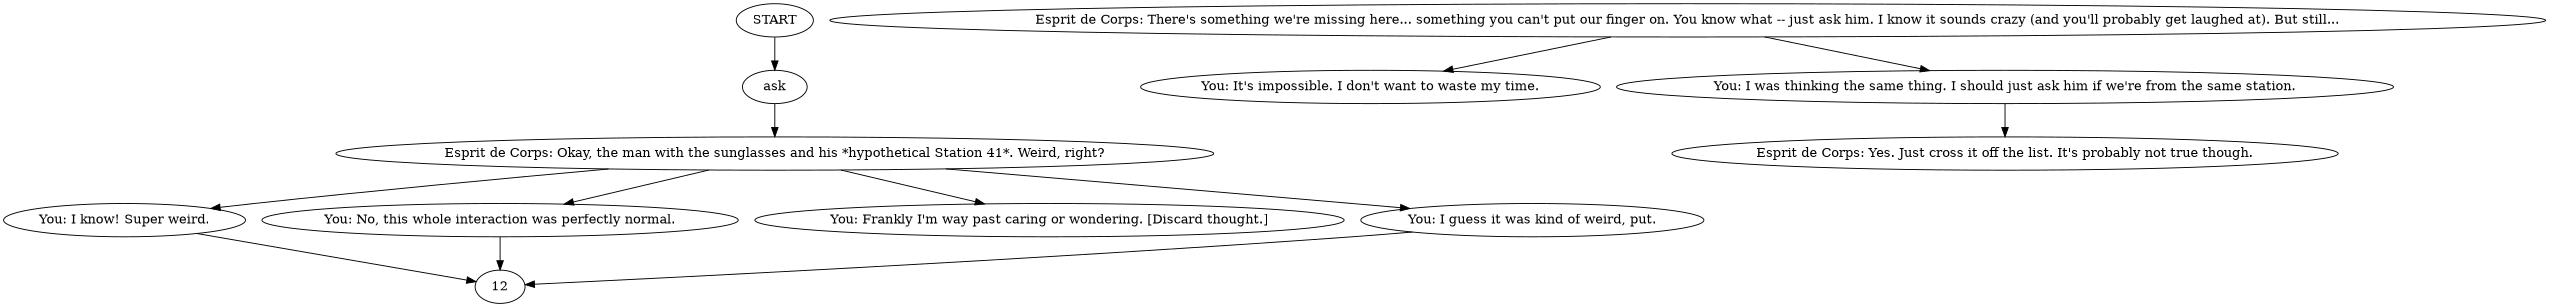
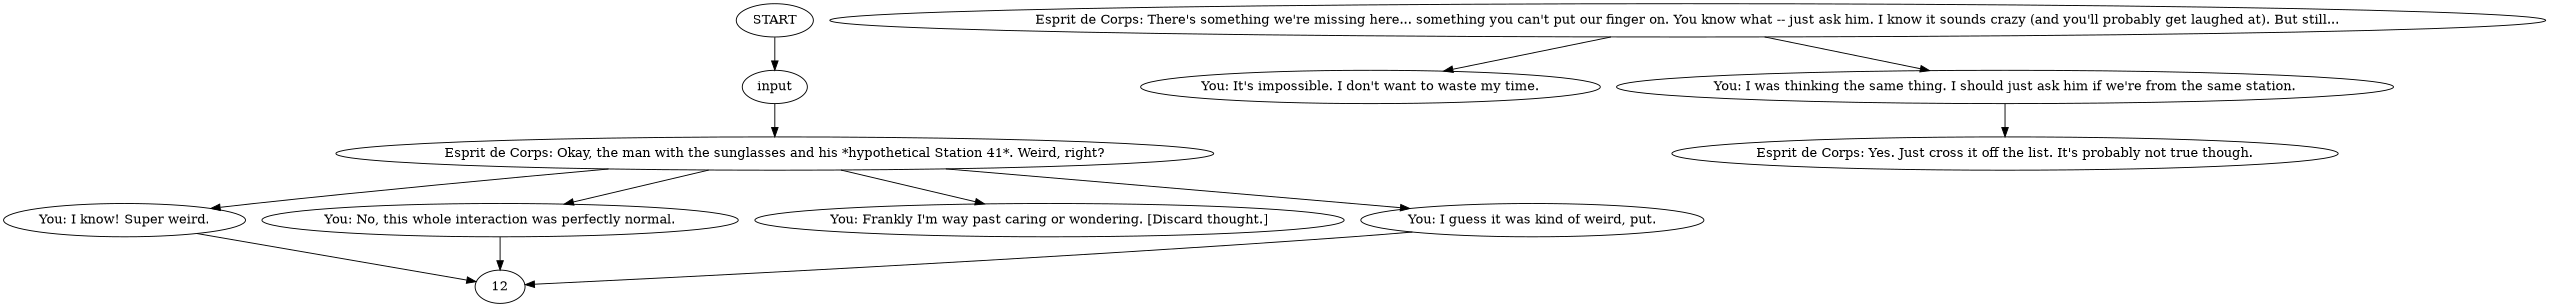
(775, 87) -> (775, 87)
